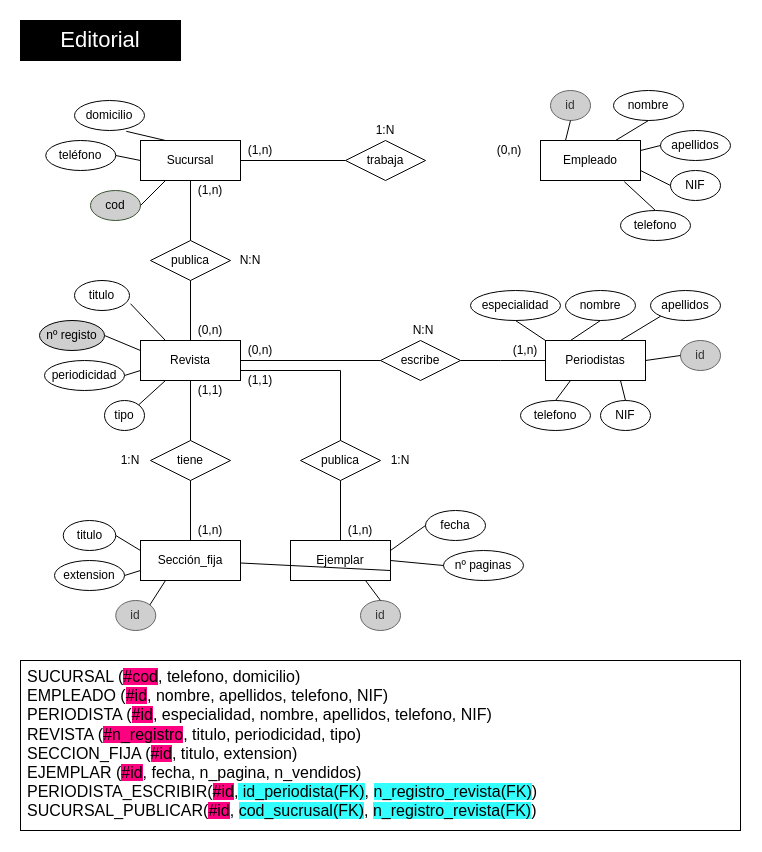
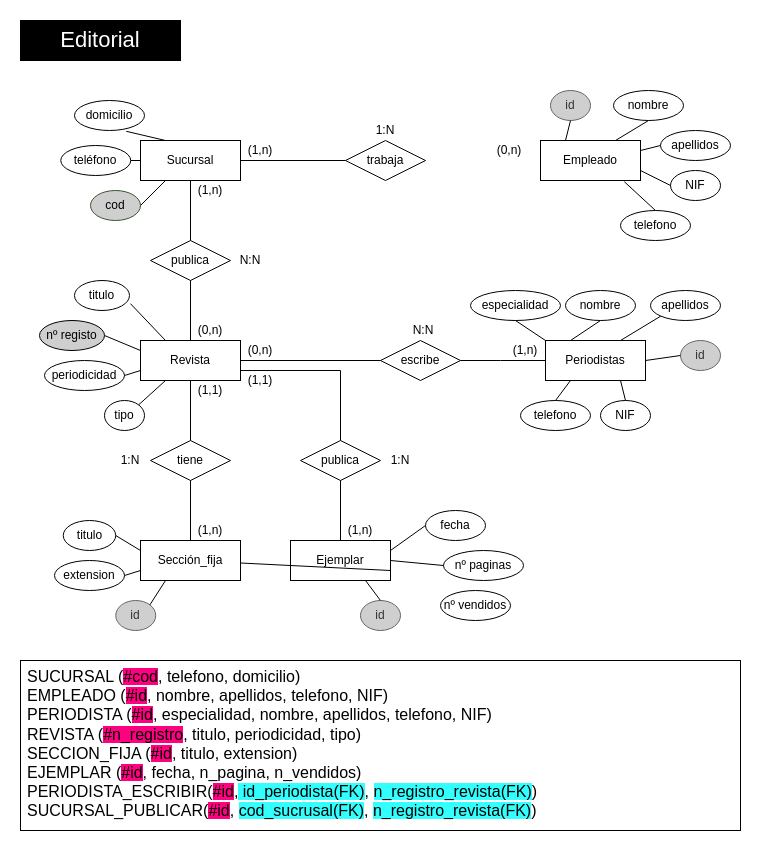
(81, 156) -> (96, 161)
none -> (476, 606)
